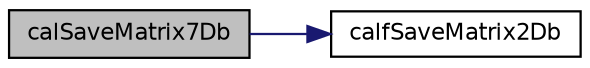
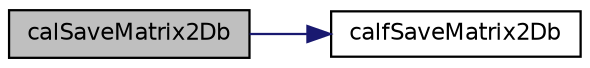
(129, 34) -> (129, 34)
